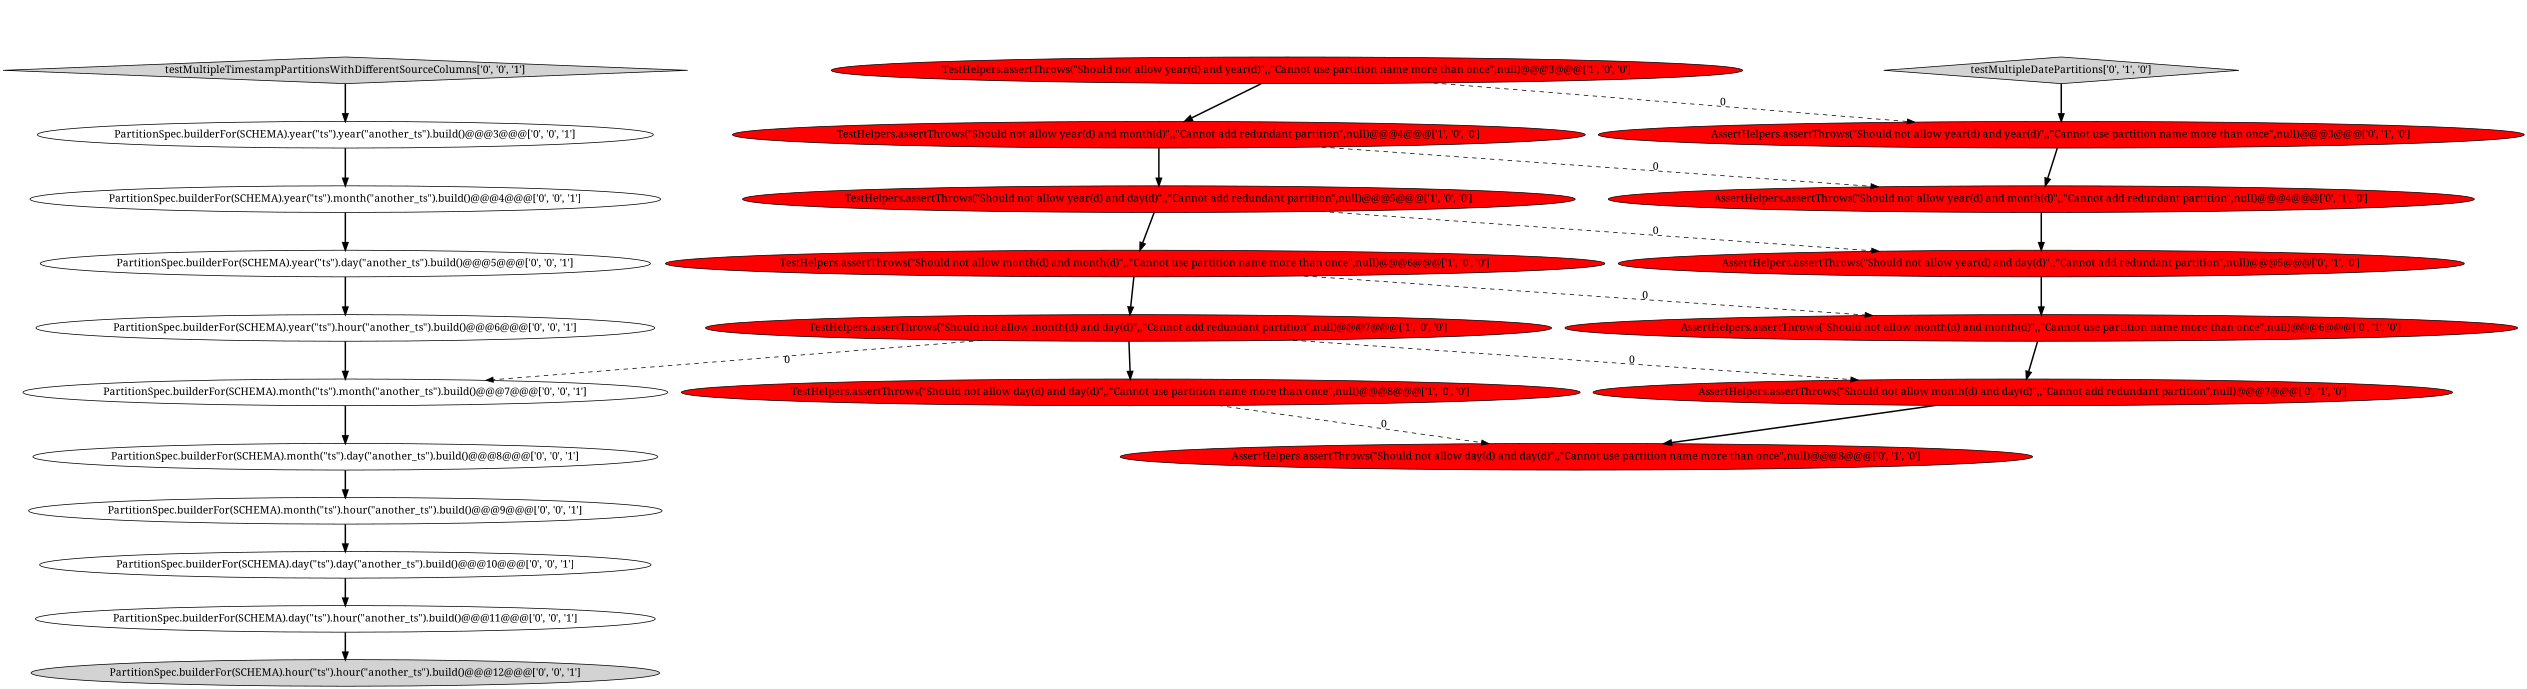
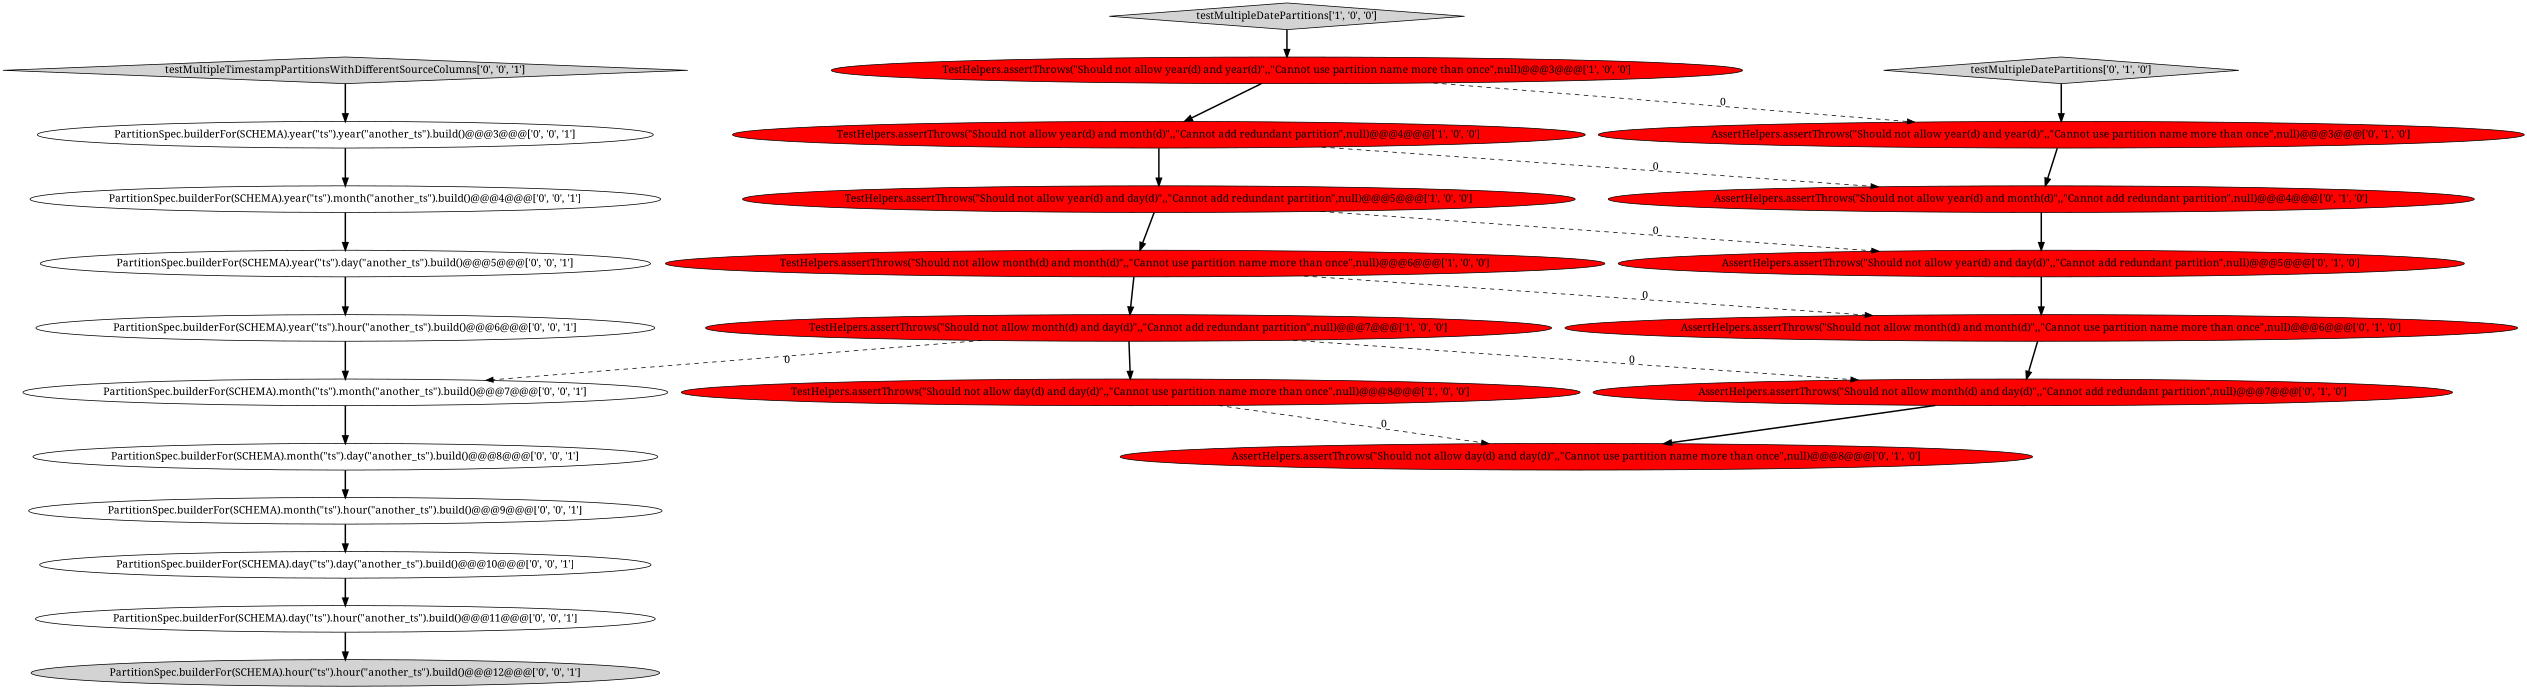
none -> (1287, 16)
